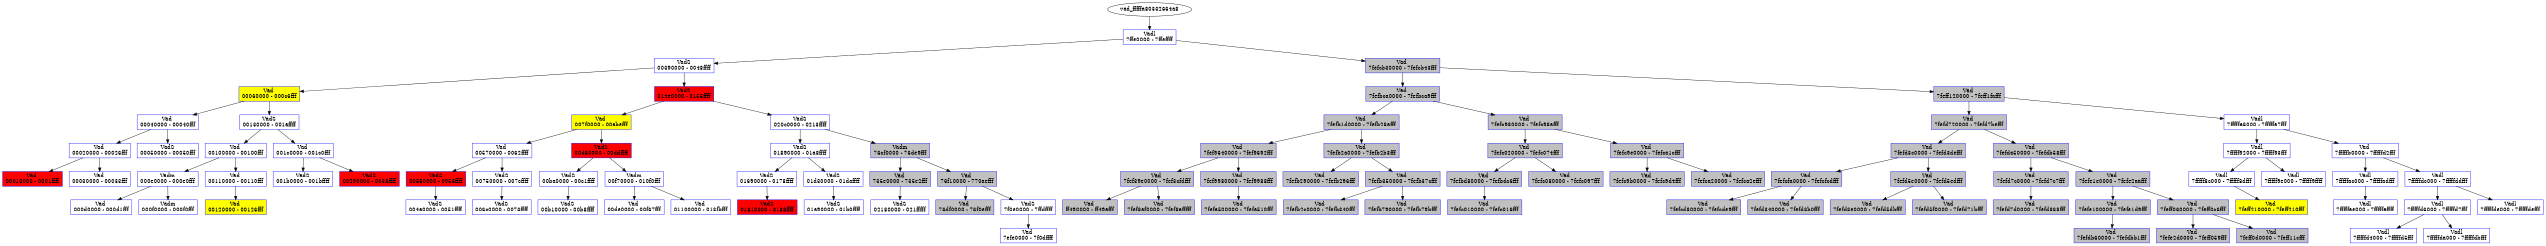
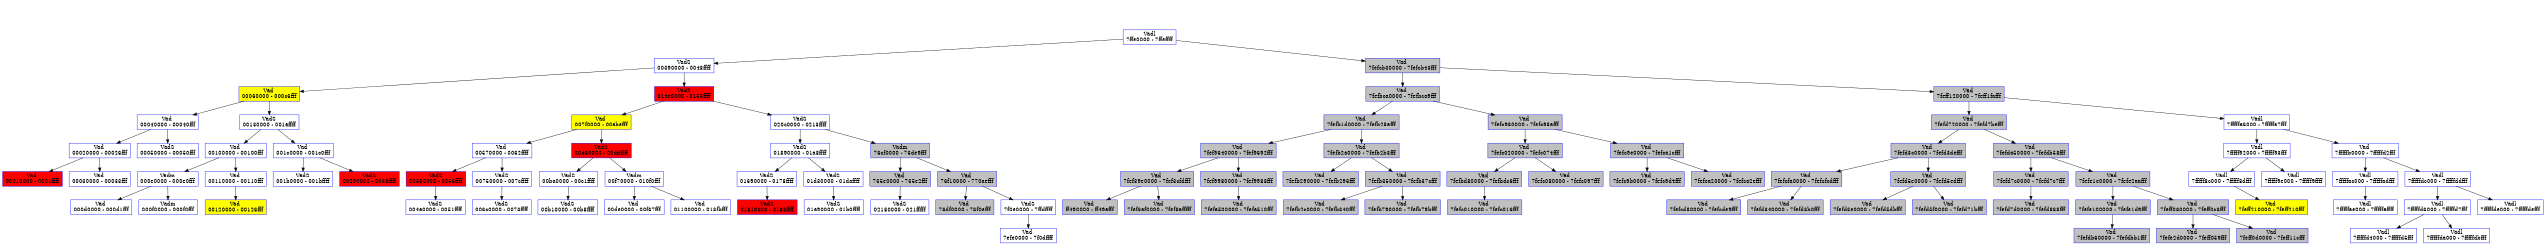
(1150, 9) -> none
